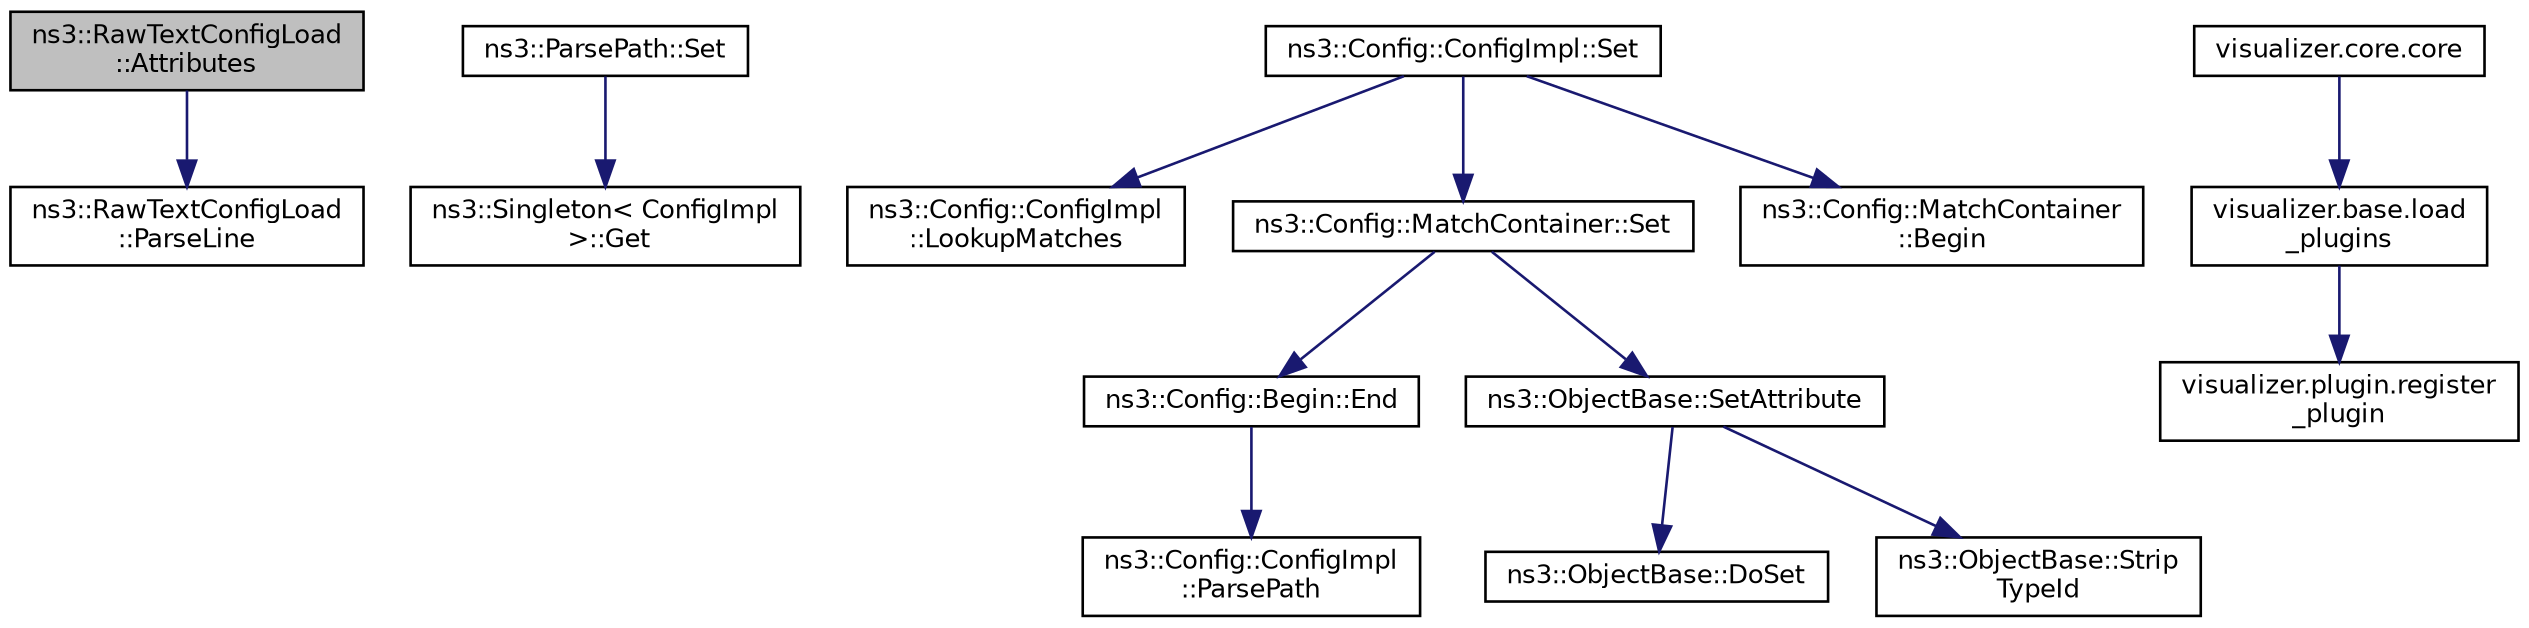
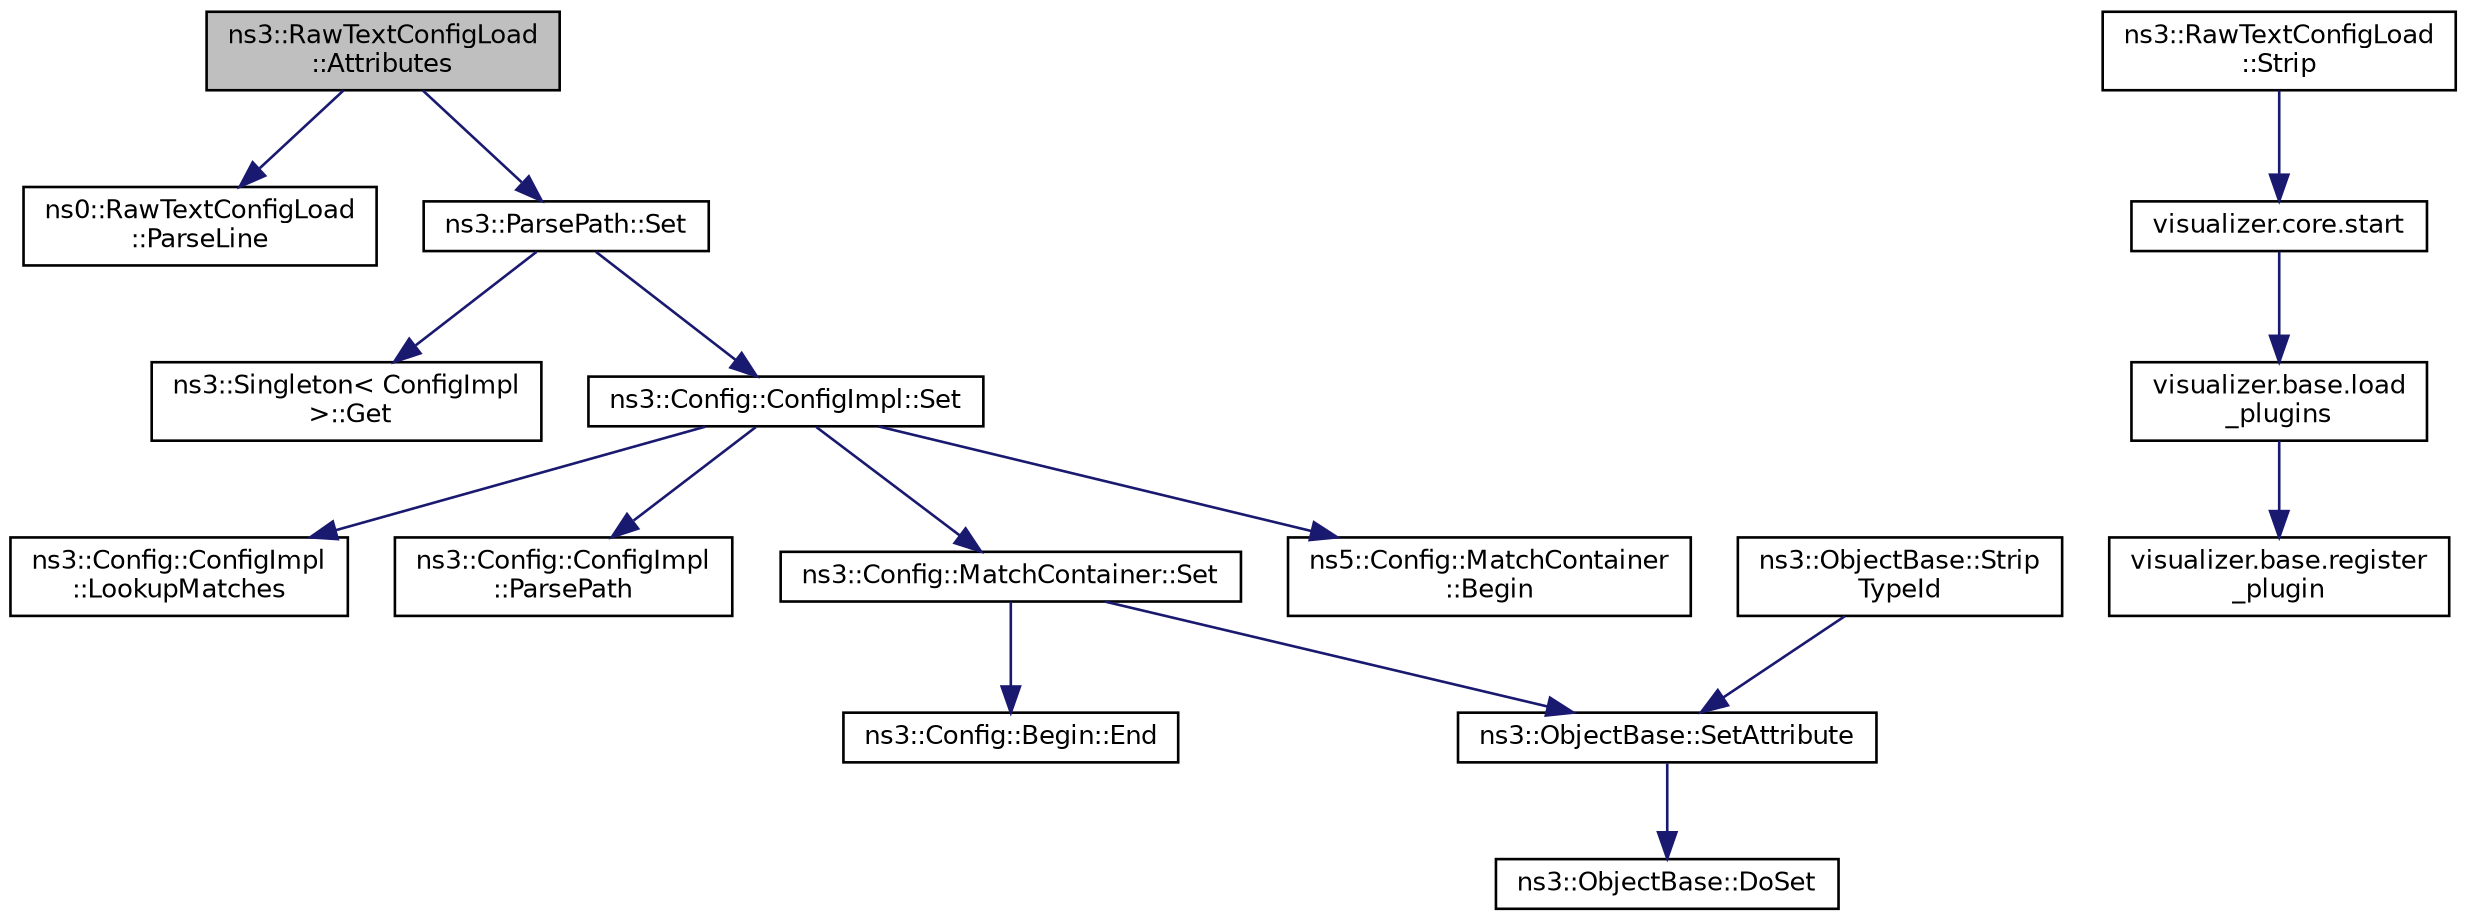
none -> (2279, 51)
(2339, 51) -> (2279, 226)
none -> (472, 136)
(187, 226) -> (200, 226)
(1942, 226) -> (1489, 577)
none -> (666, 306)
(2339, 401) -> (2279, 577)
(1251, 469) -> (695, 474)
(1830, 476) -> (1784, 657)
